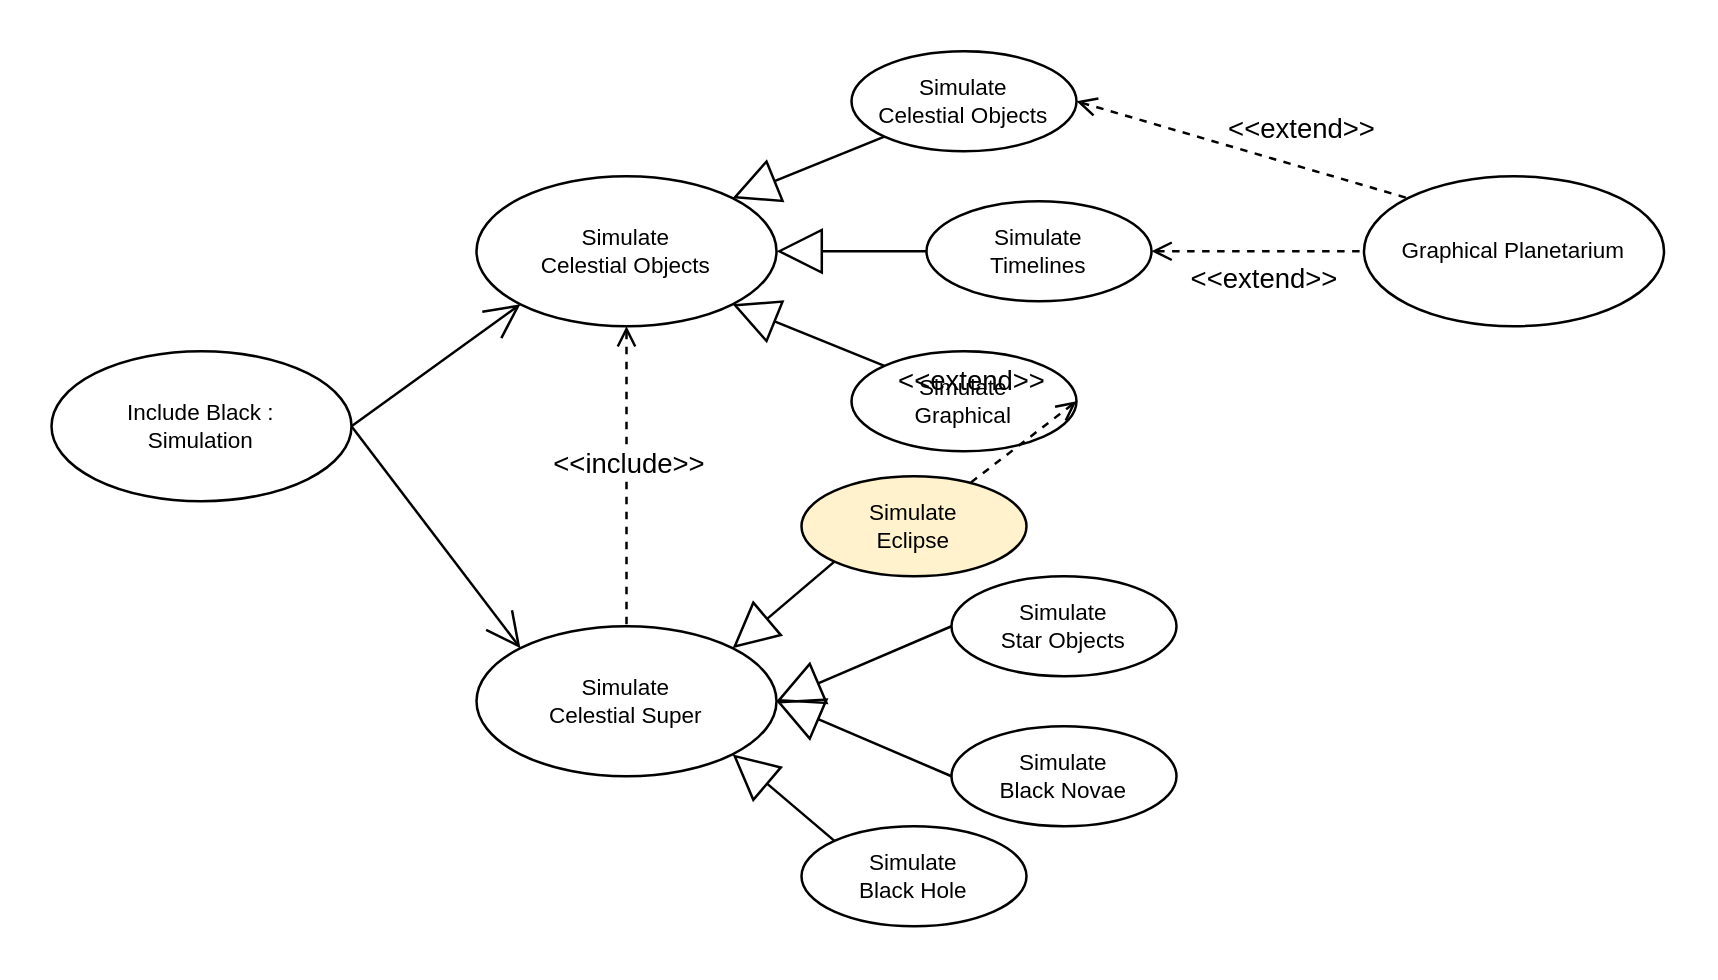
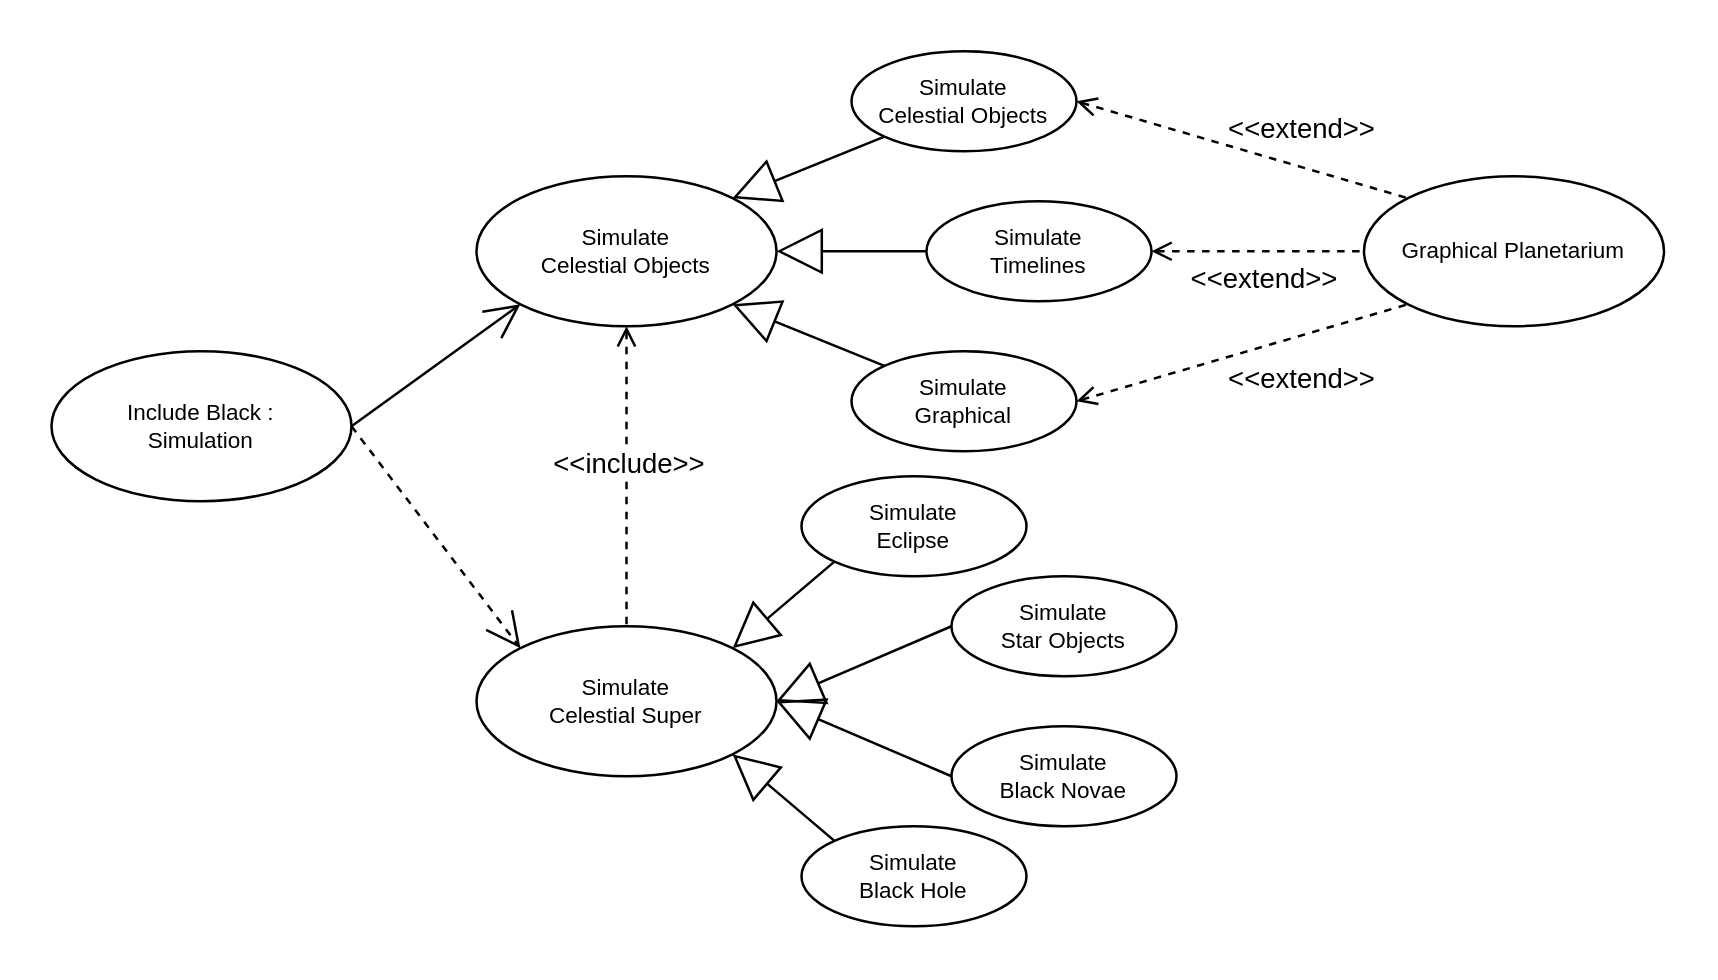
(1046, 424) -> (1244, 352)
(914, 526) -> (914, 526)
(434, 535) -> (434, 535)
